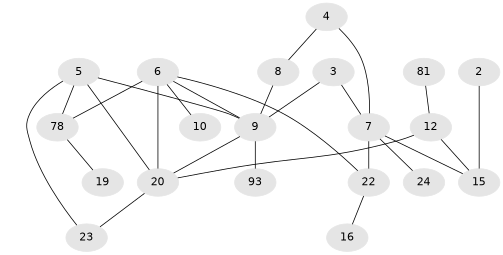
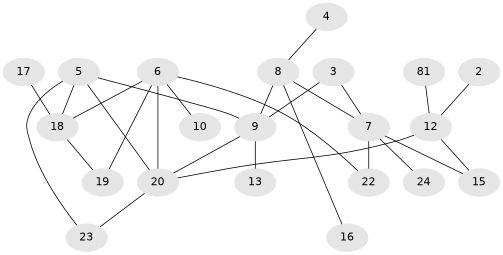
(364, 67) -> (324, 100)
none -> (24, 72)
(206, 100) -> (130, 127)
(58, 127) -> (58, 127)
(479, 127) -> (455, 100)
(255, 182) -> (255, 182)
(358, 210) -> (311, 151)
